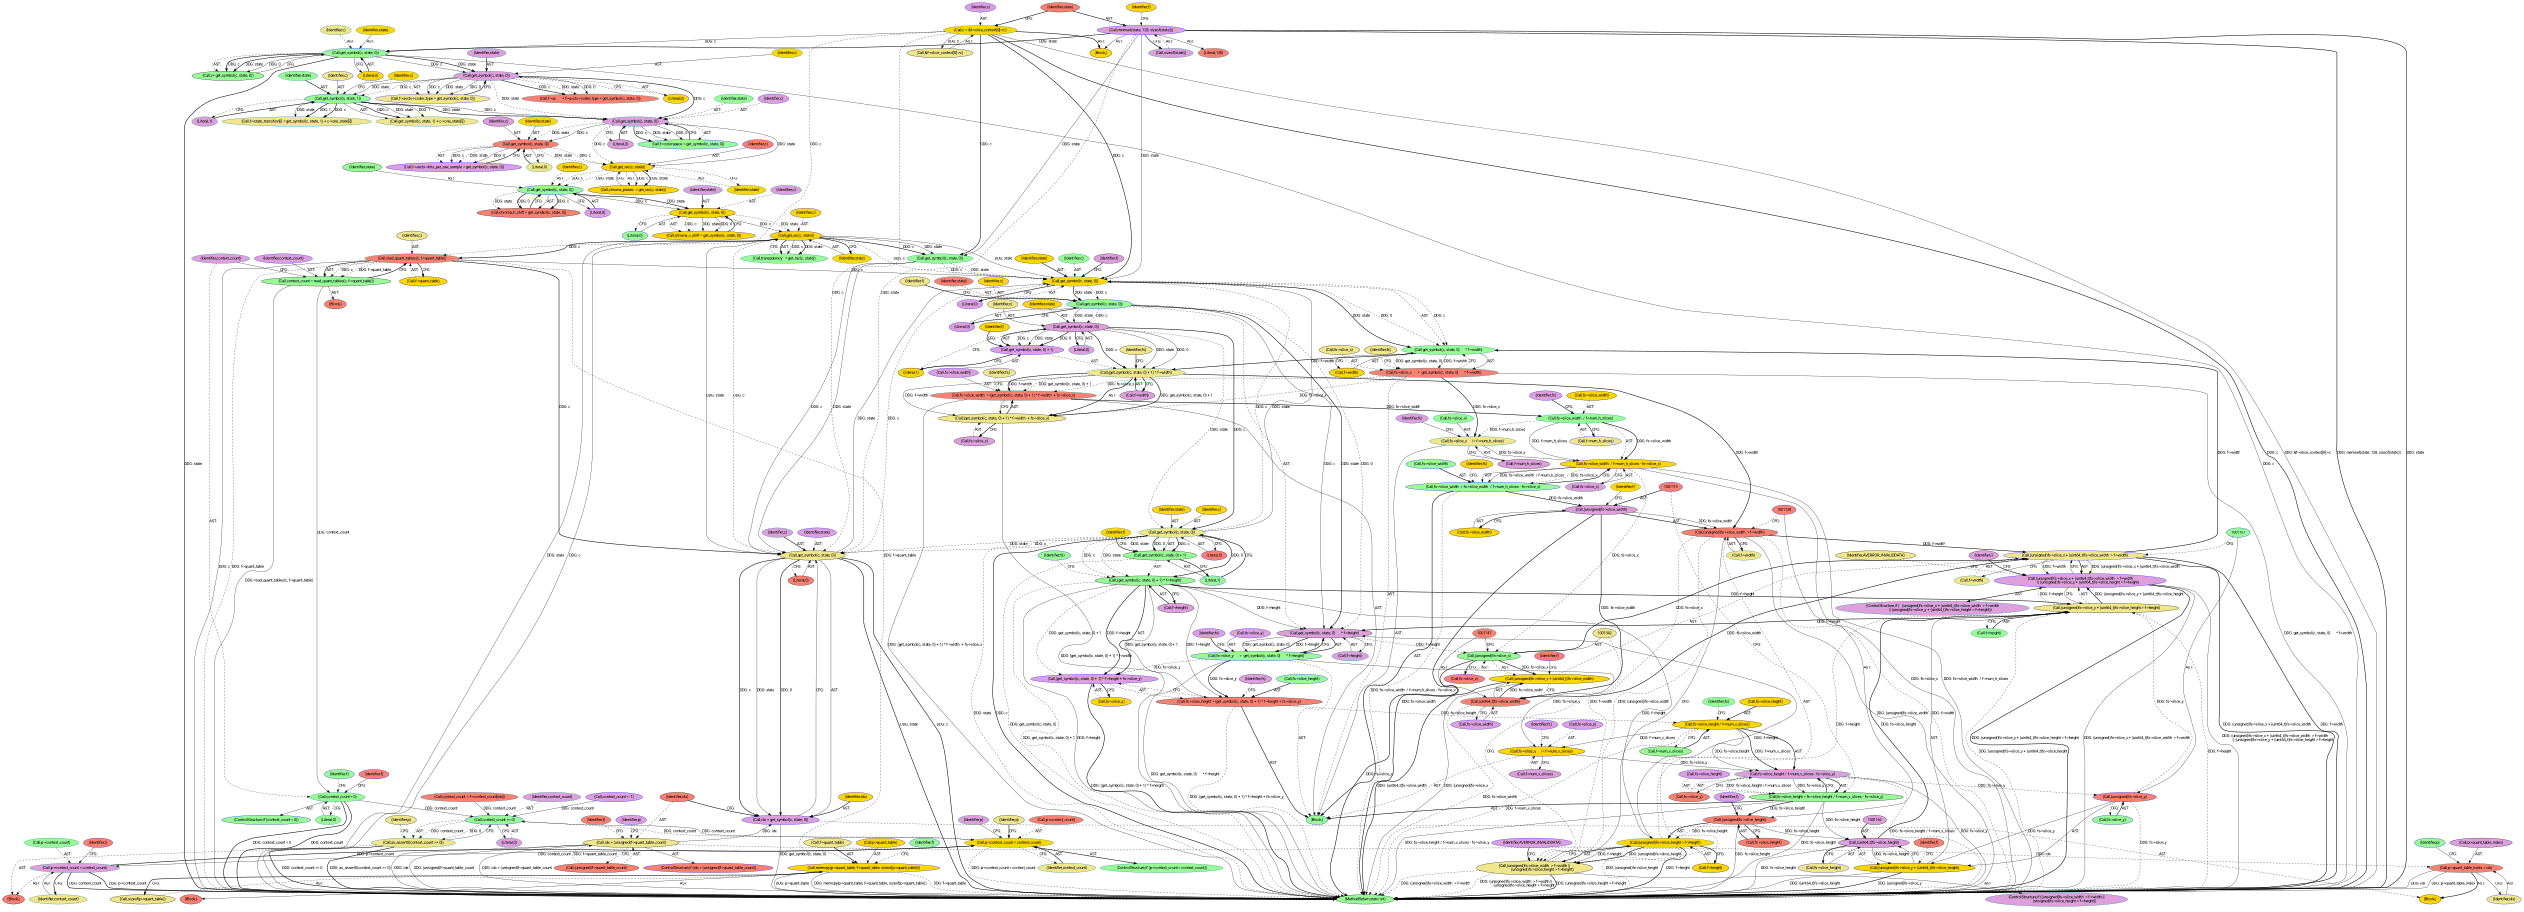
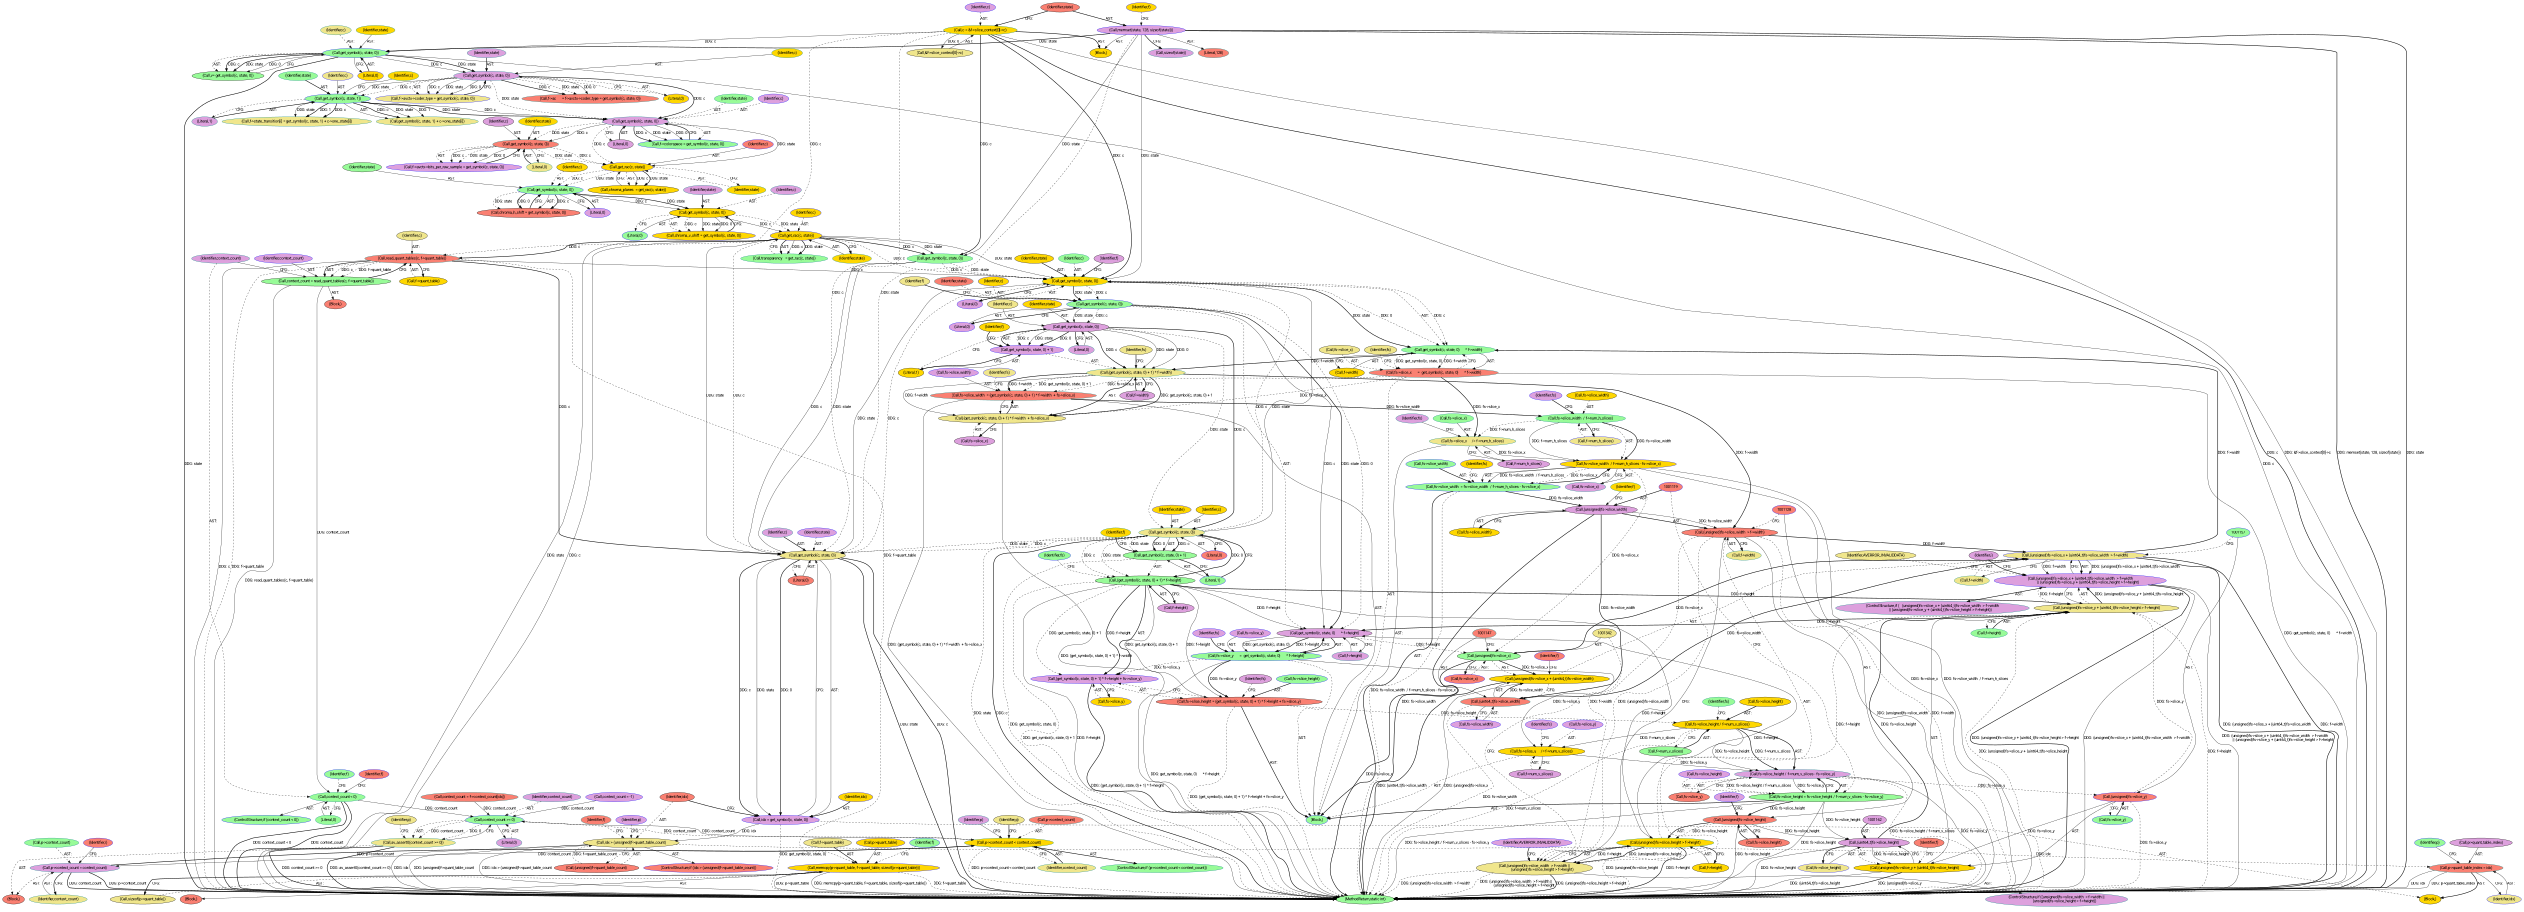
(1164, 41) -> none
(725, 839) -> (713, 838)
(1021, 897) -> (1021, 897)
